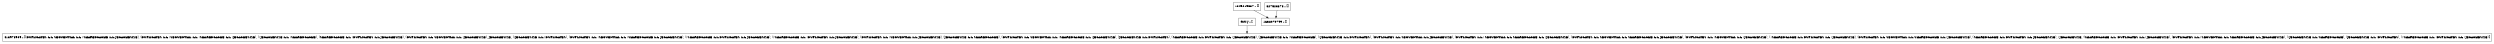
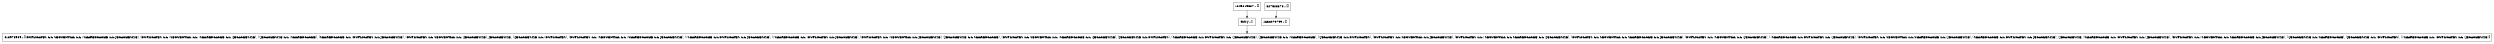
(1260, 14) -> (1247, 13)
